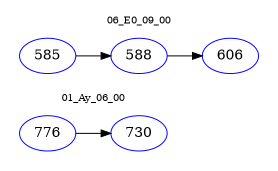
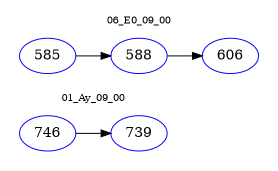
(93, 99) -> (93, 99)
(48, 133) -> (48, 133)
(139, 133) -> (139, 133)
